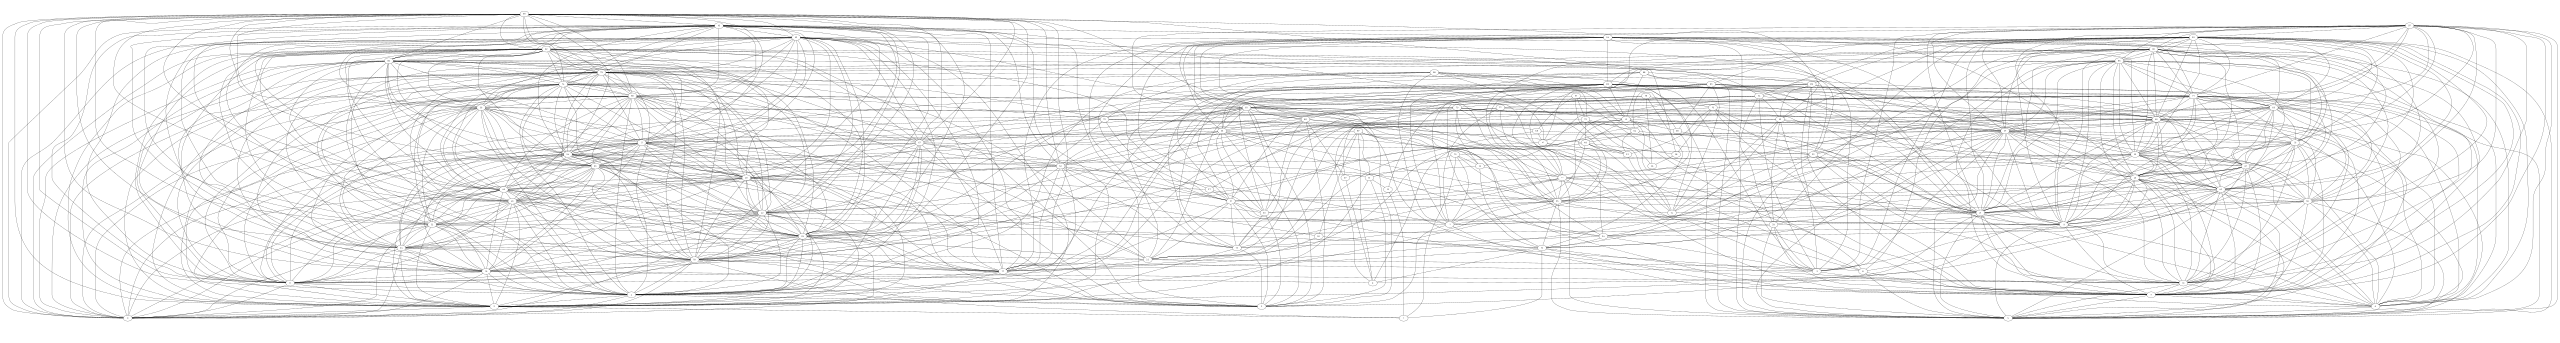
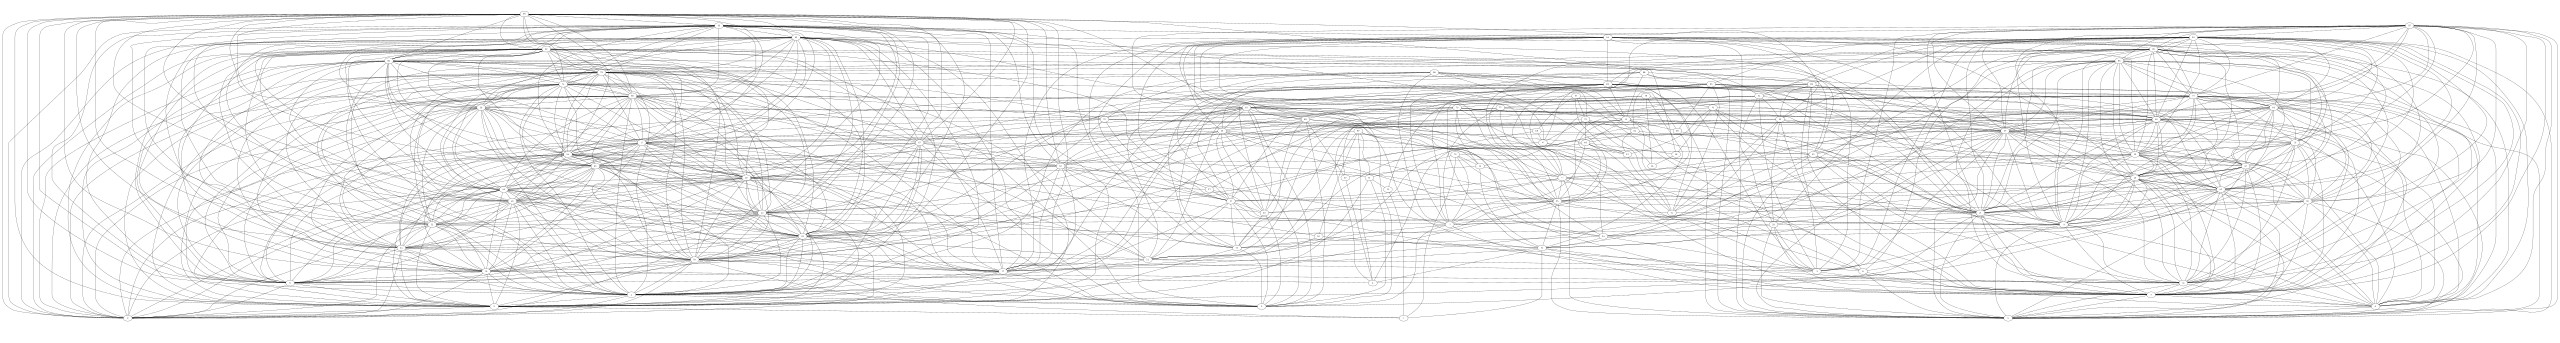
(1365, 93) -> none
(359, 180) -> (493, 274)
(1400, 214) -> (1343, 237)
